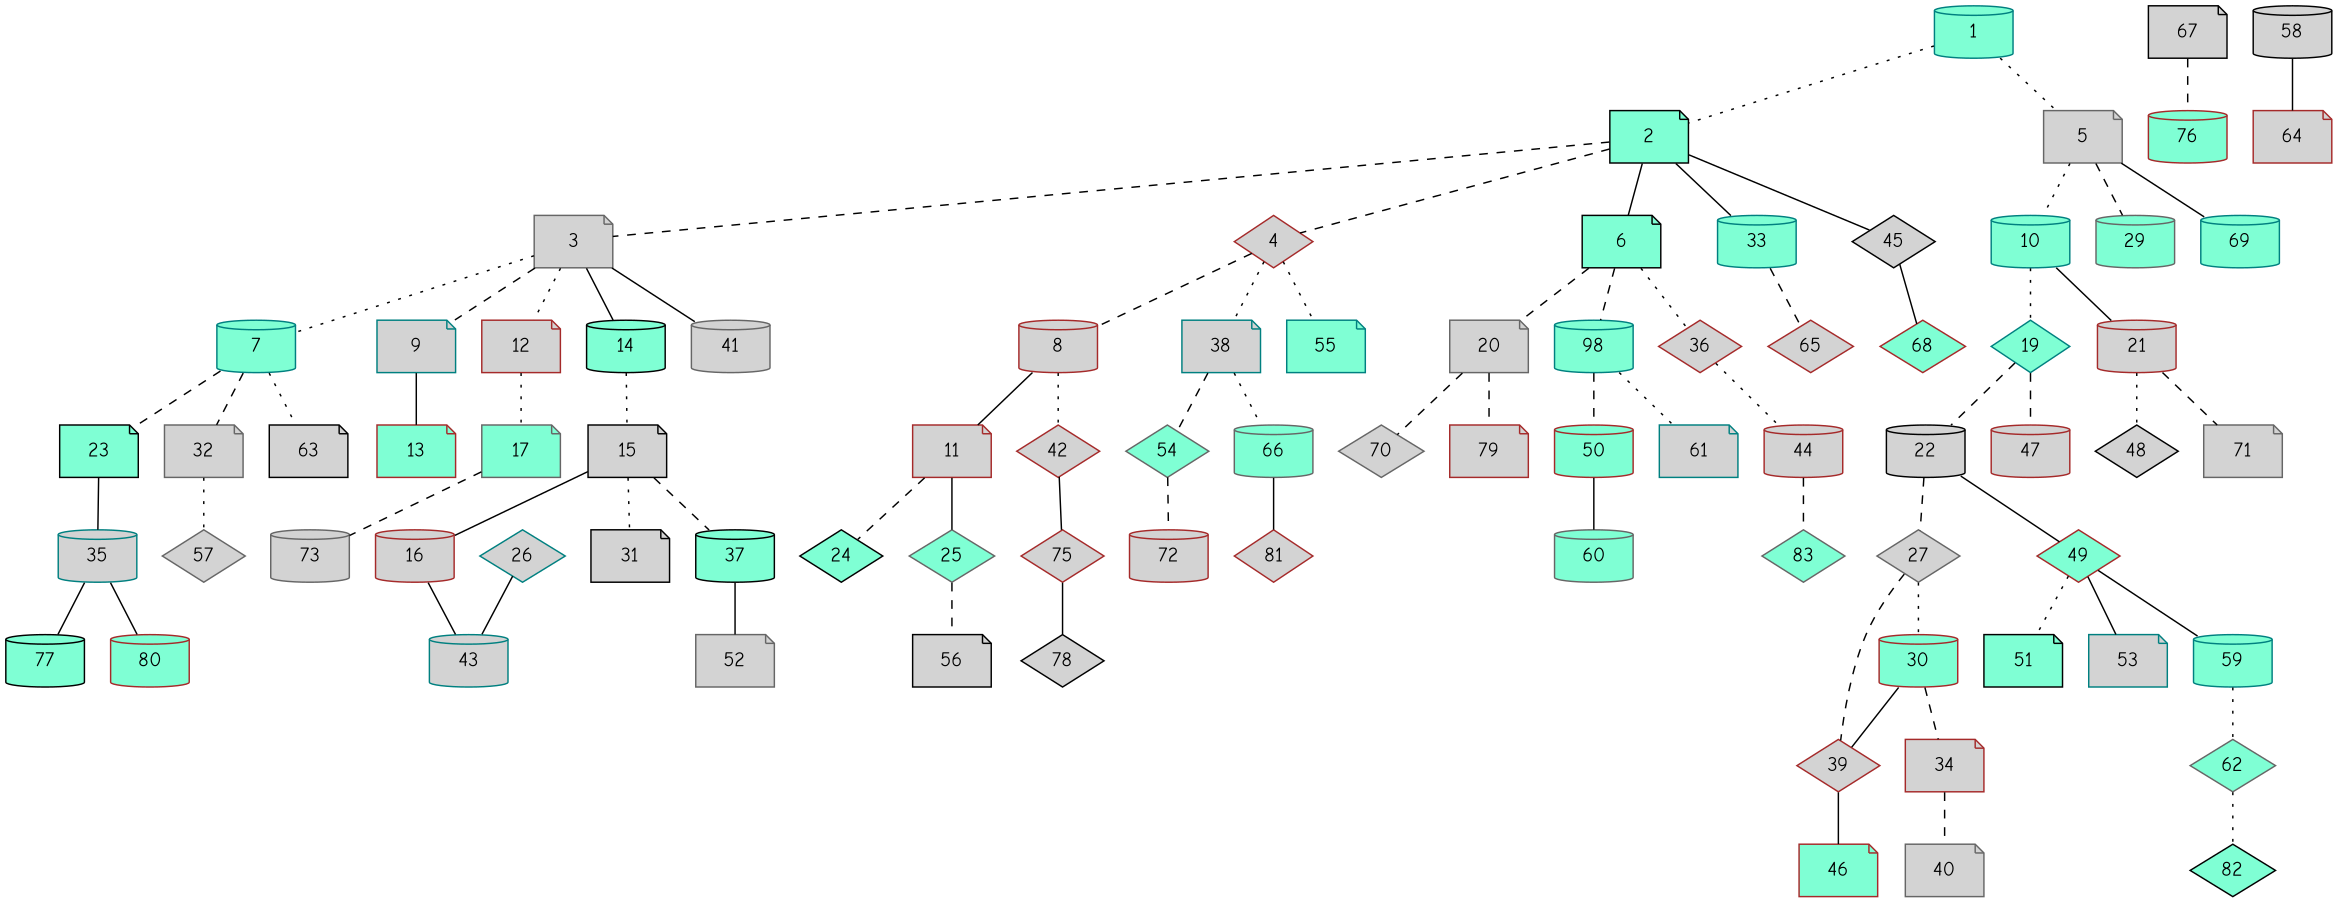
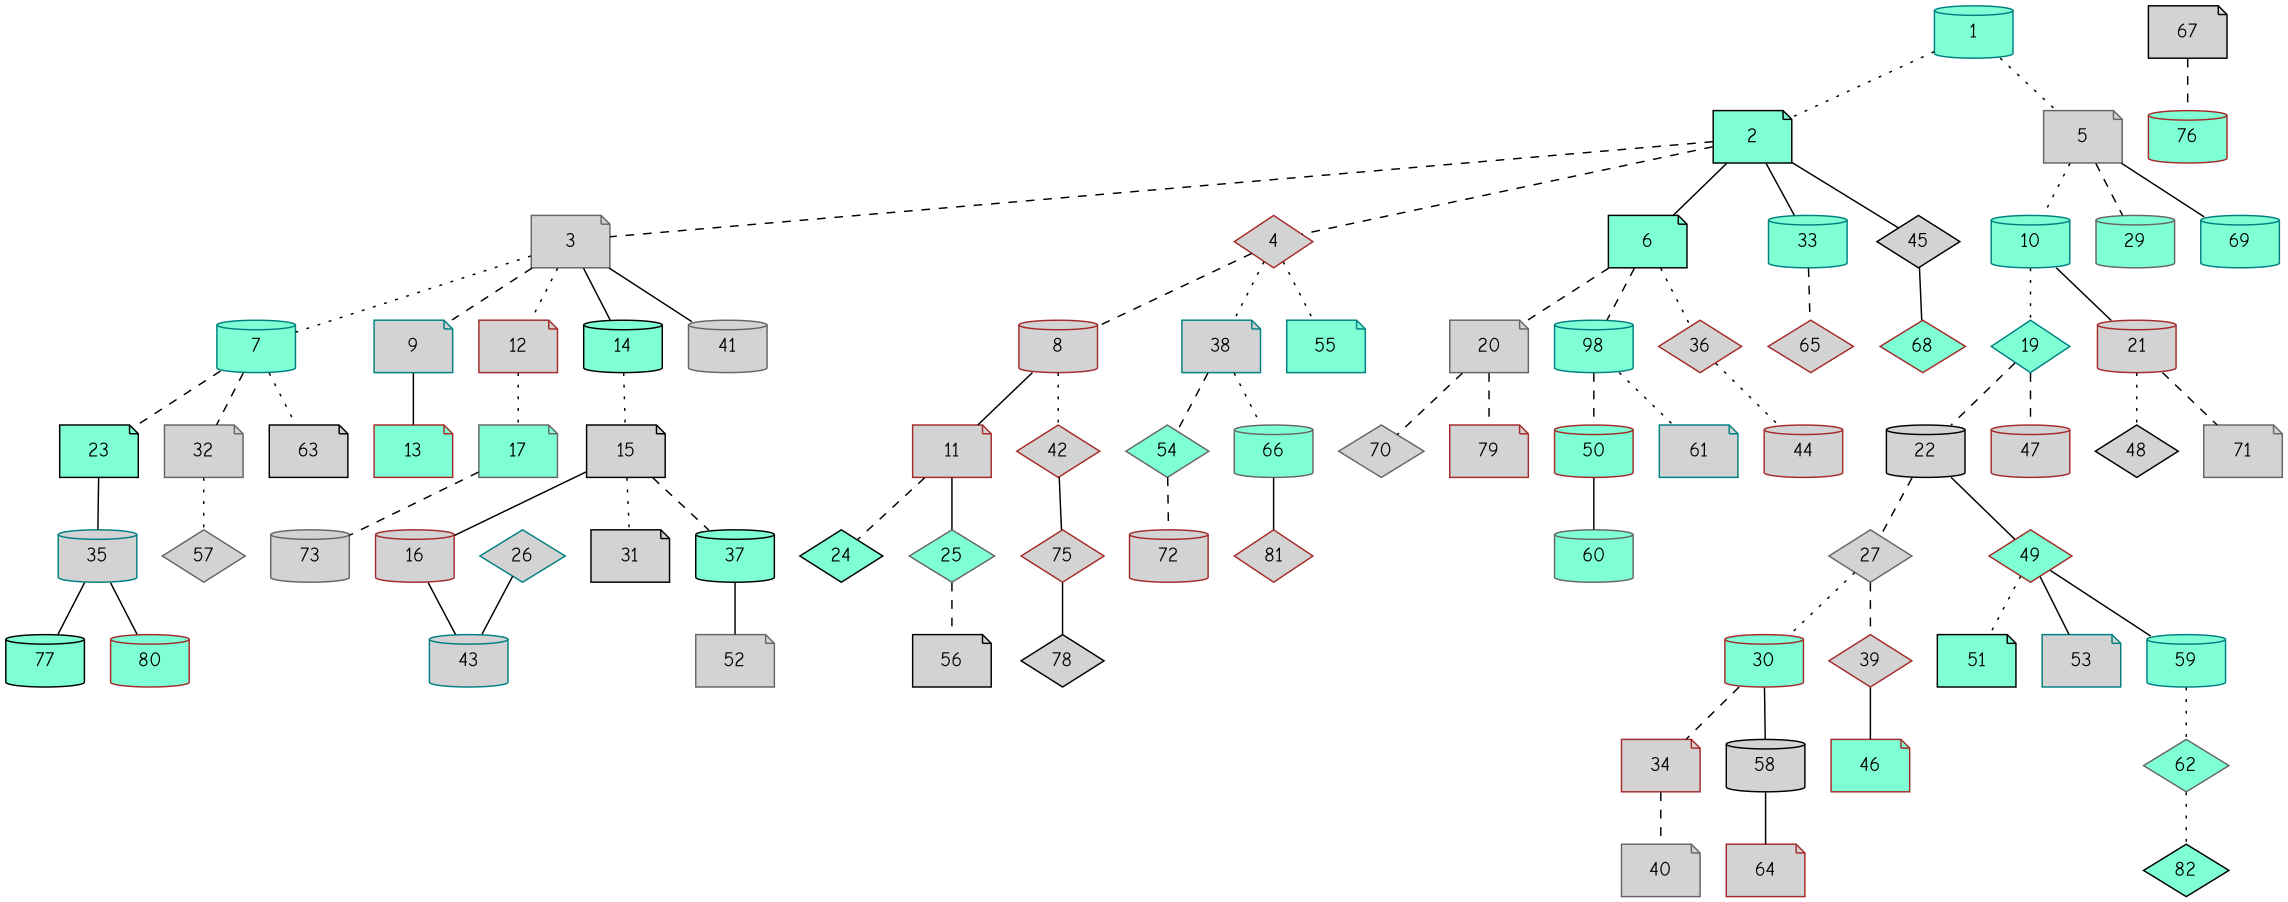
(1803, 556) -> none
(1875, 717) -> (1765, 713)
